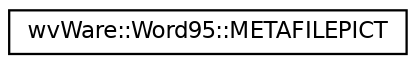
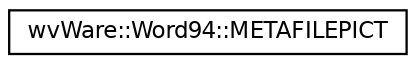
(208, 32) -> (208, 32)
